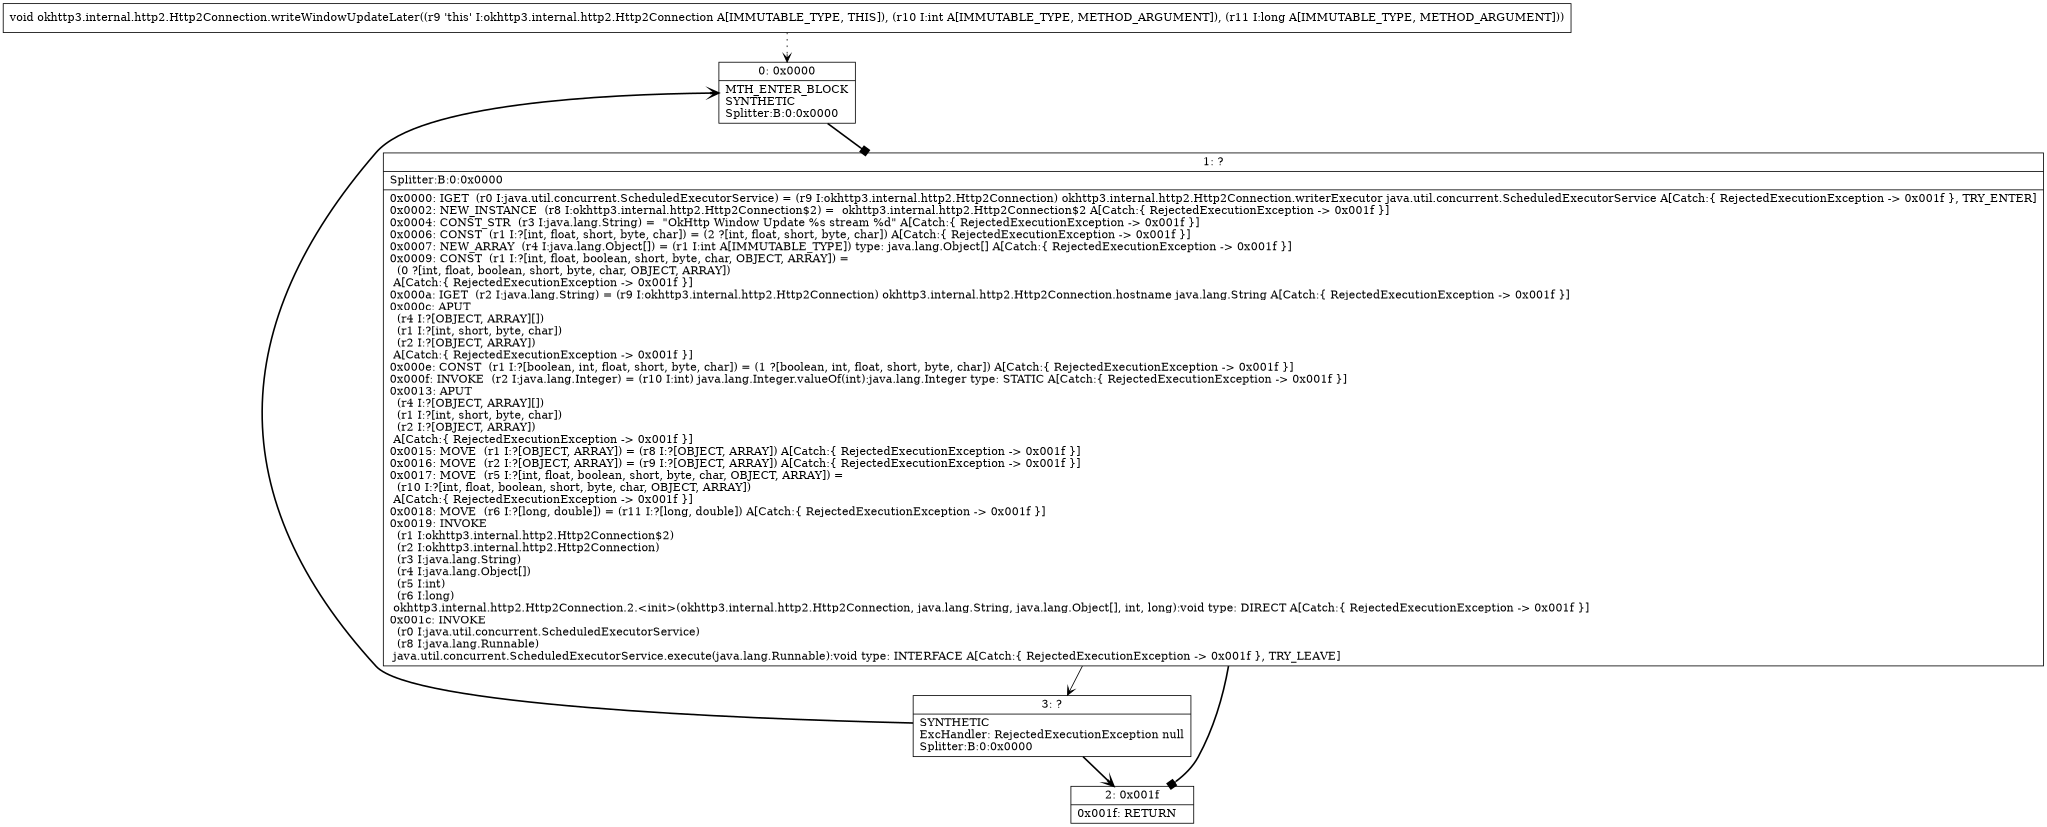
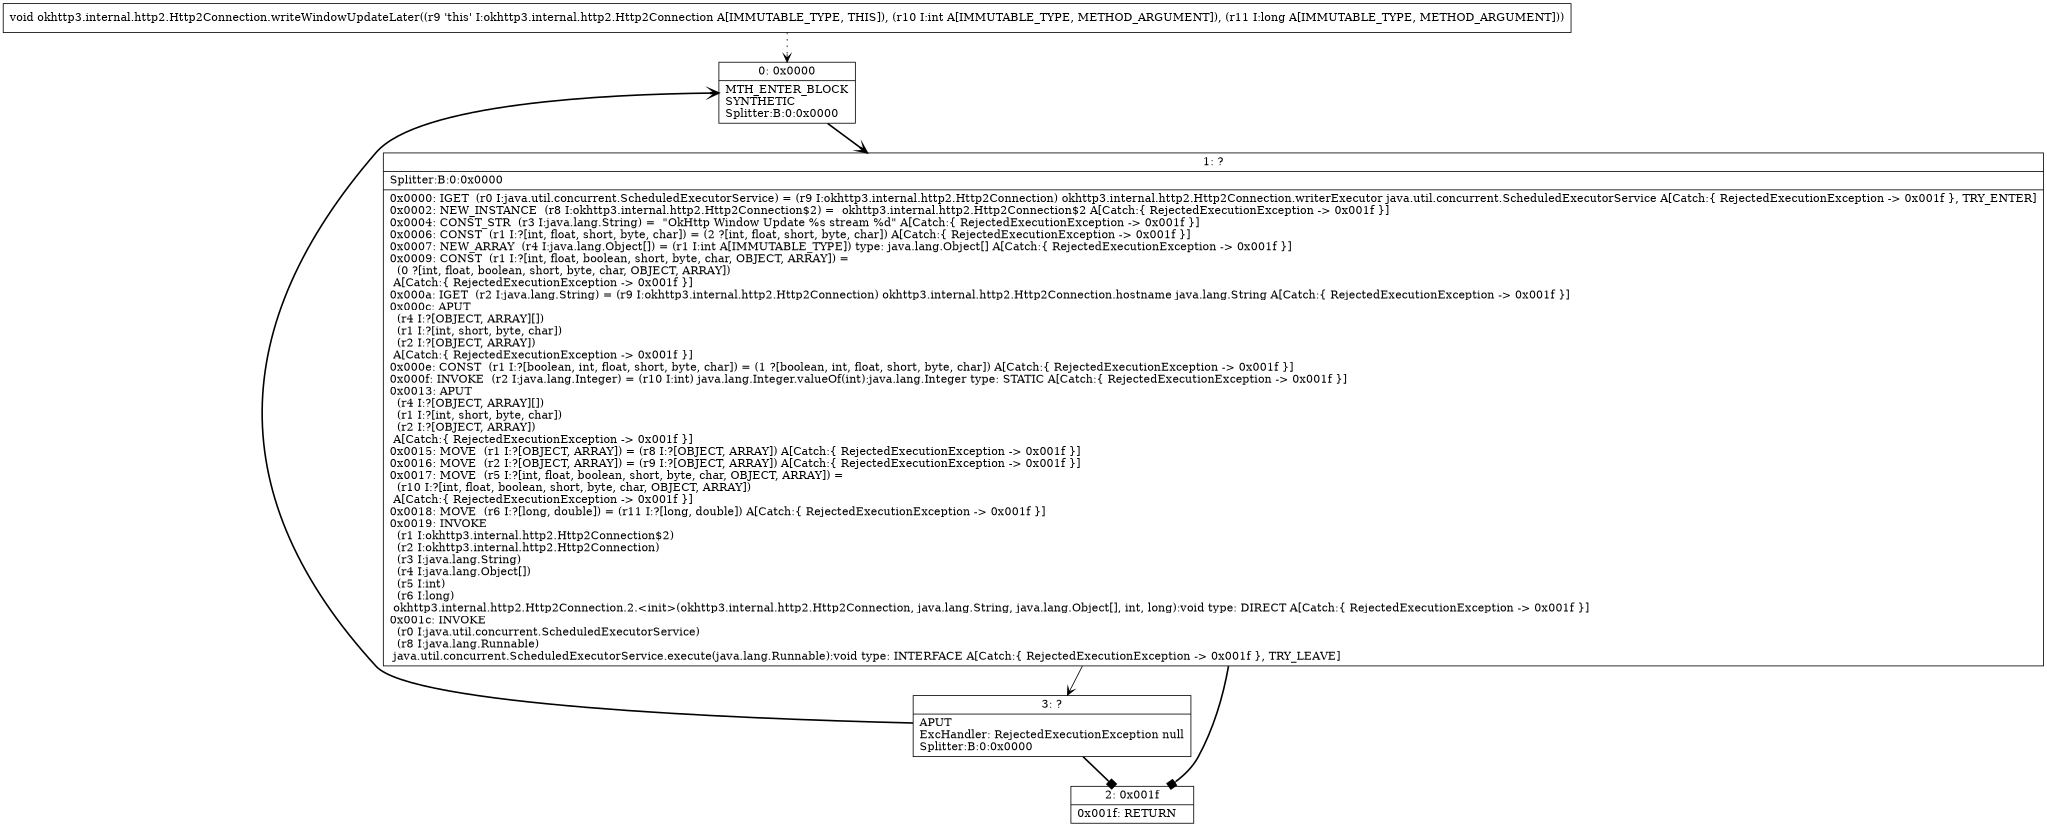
(844, 136) -> (844, 136)
(955, 723) -> (936, 723)
(1096, 769) -> (1096, 769)
